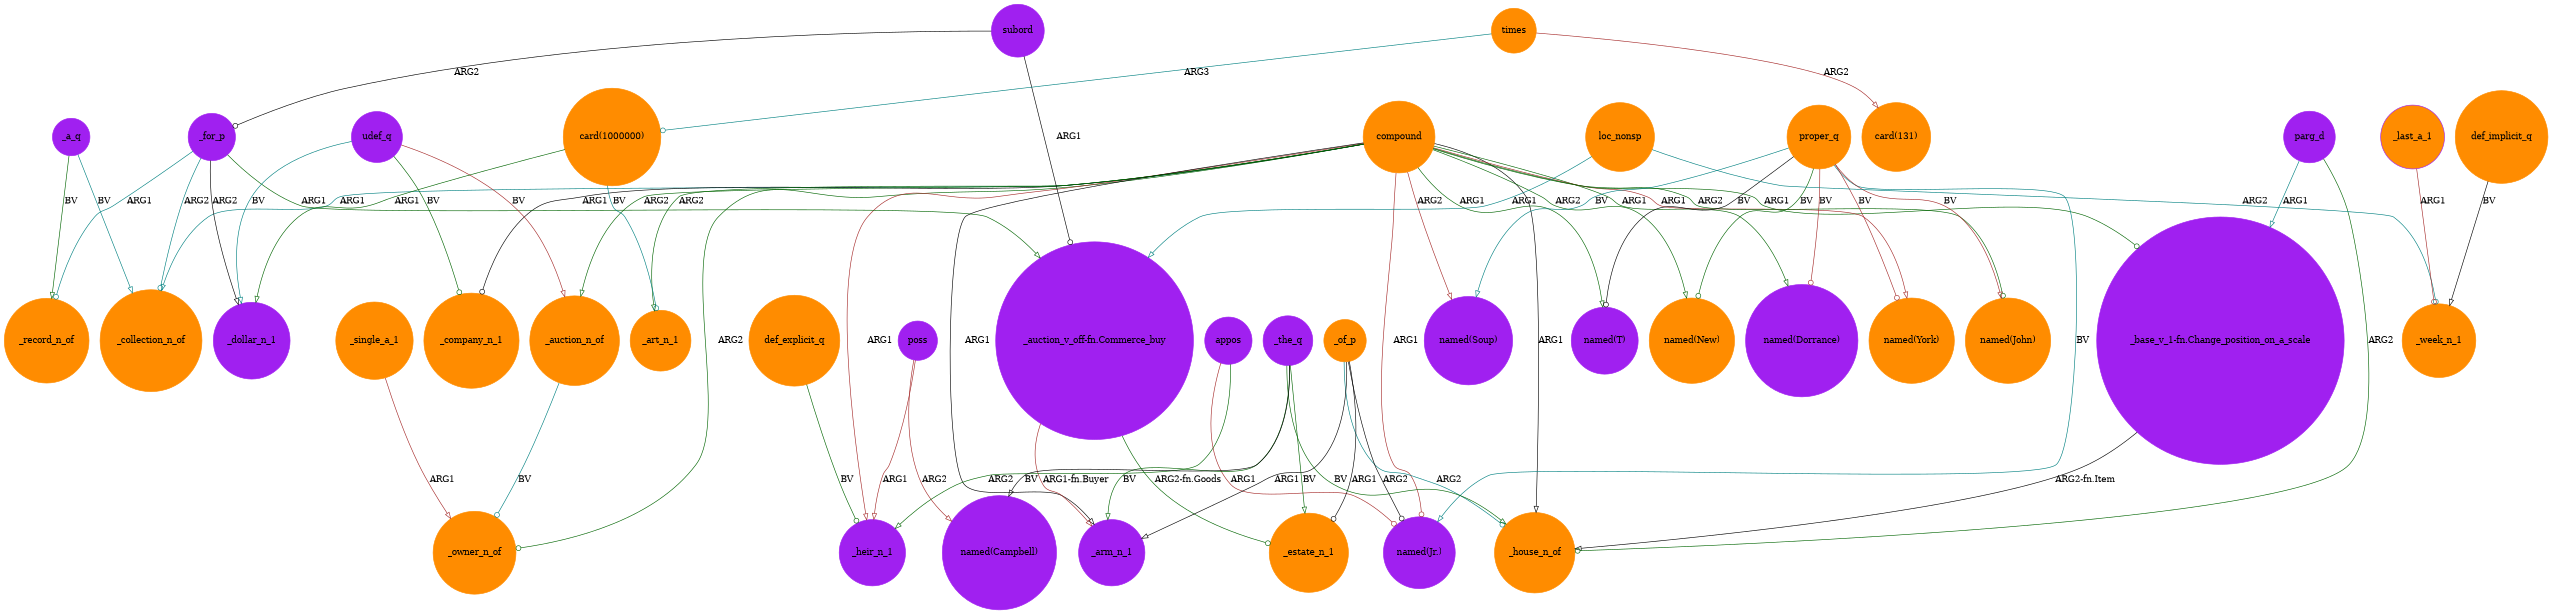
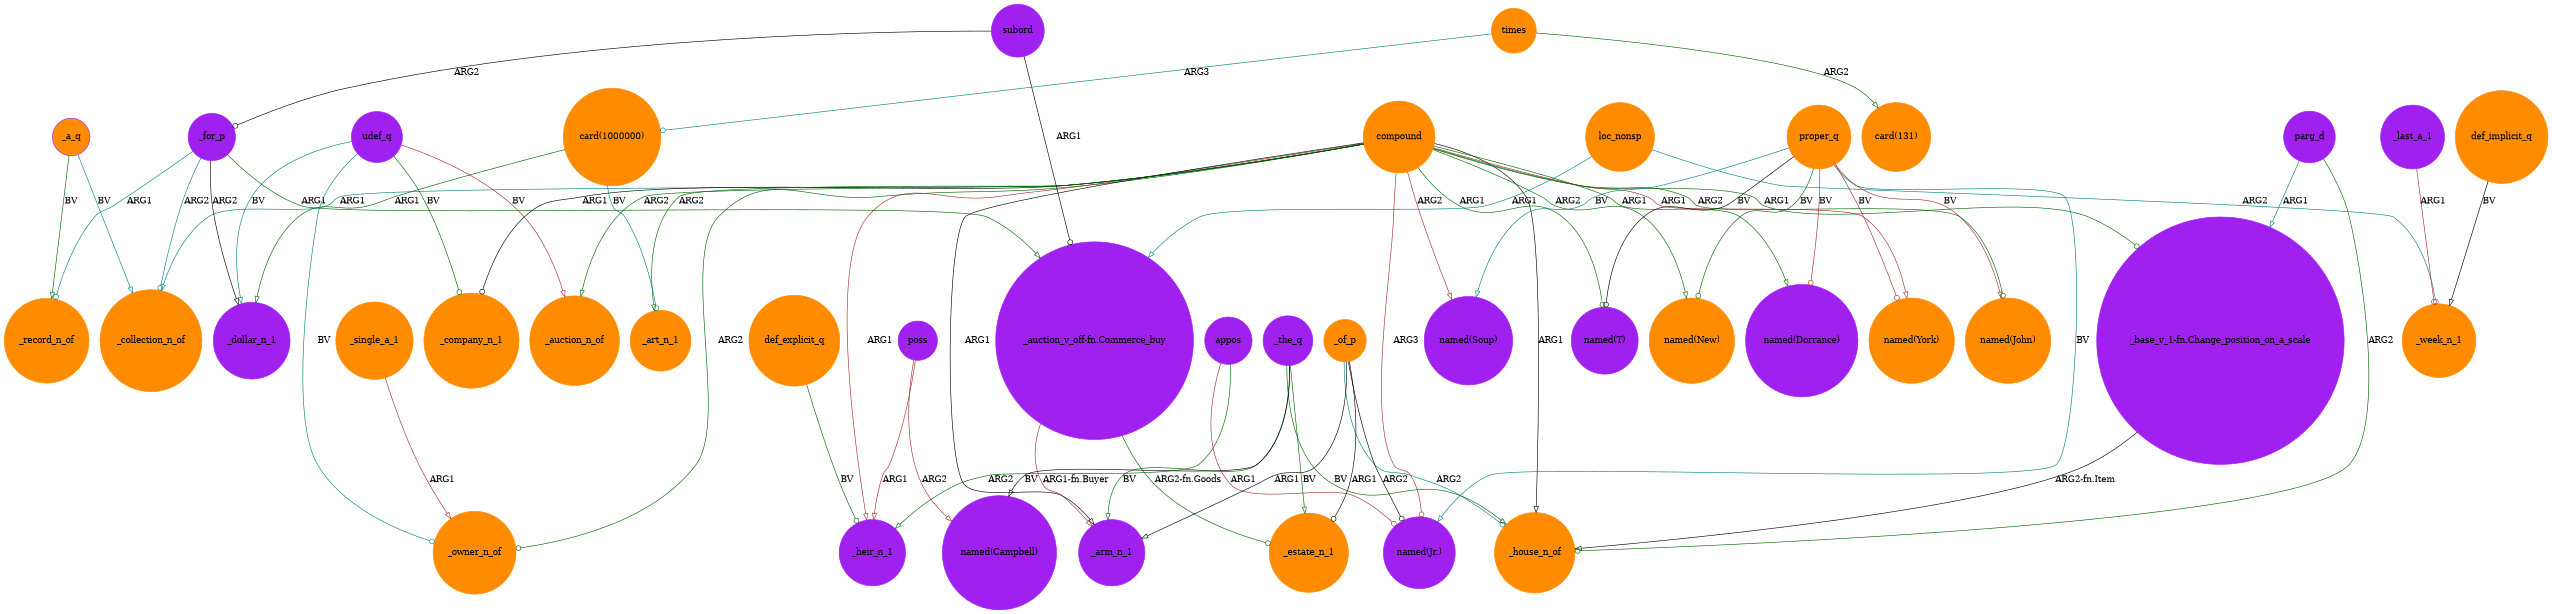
(1710, 52) -> (1710, 52)
(71, 137) -> (71, 137)
(2413, 137) -> (2413, 137)
(1524, 207) -> (1524, 207)
(1406, 341) -> (1406, 341)
(531, 449) -> (303, 372)
